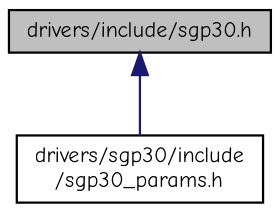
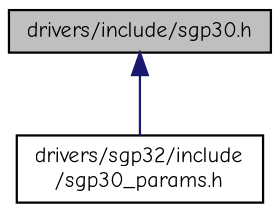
(140, 169) -> (140, 169)
